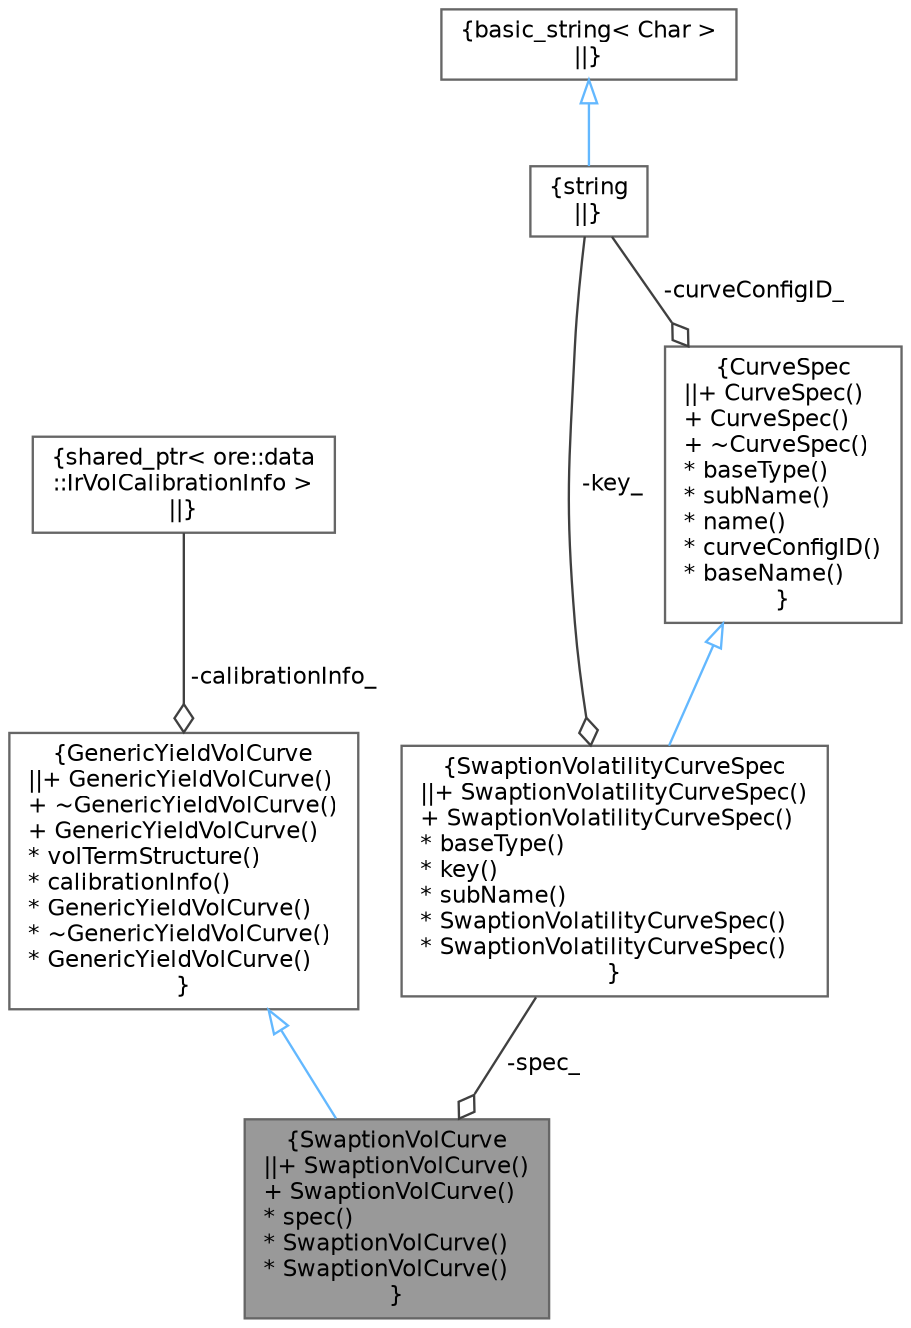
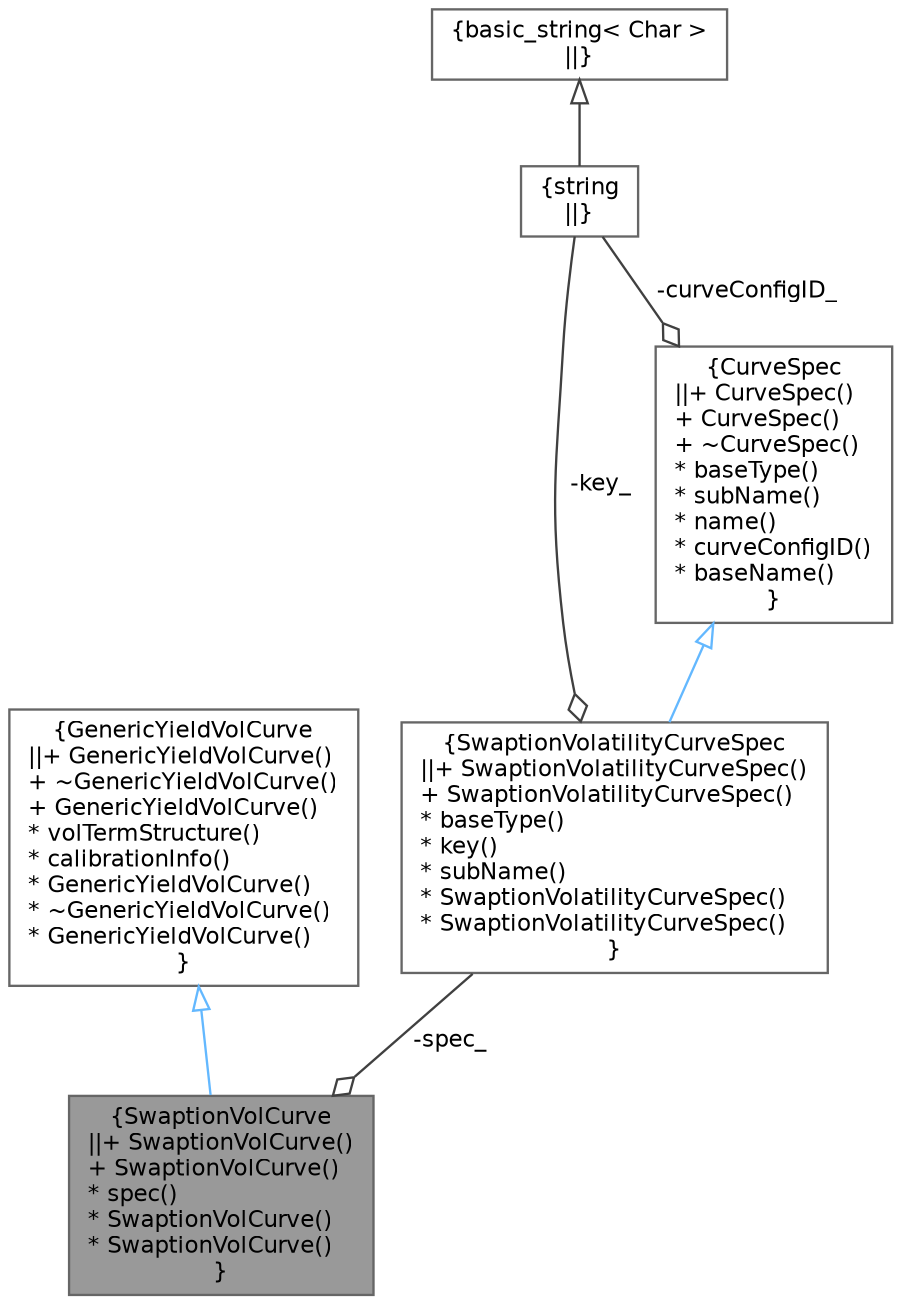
(589, 135) -> (580, 135)
(184, 485) -> none
